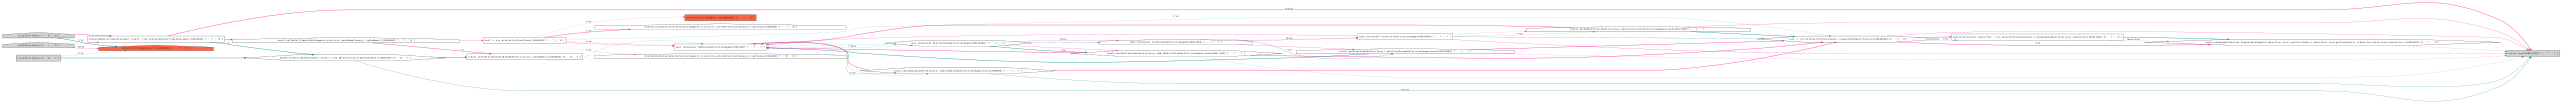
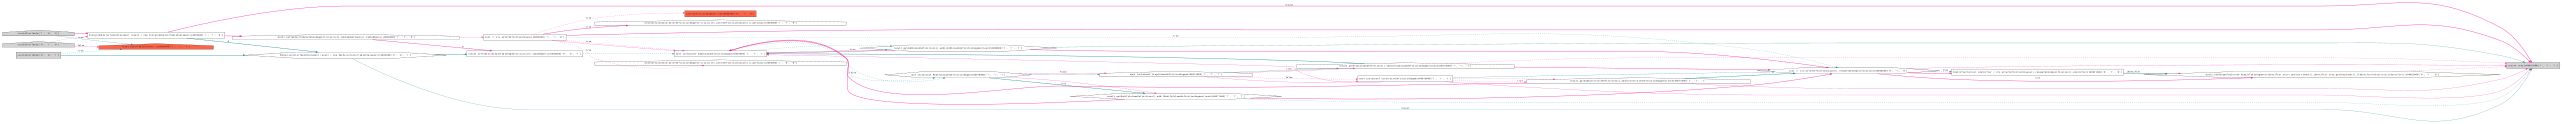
none -> (1552, 30)
(89, 44) -> (94, 40)
